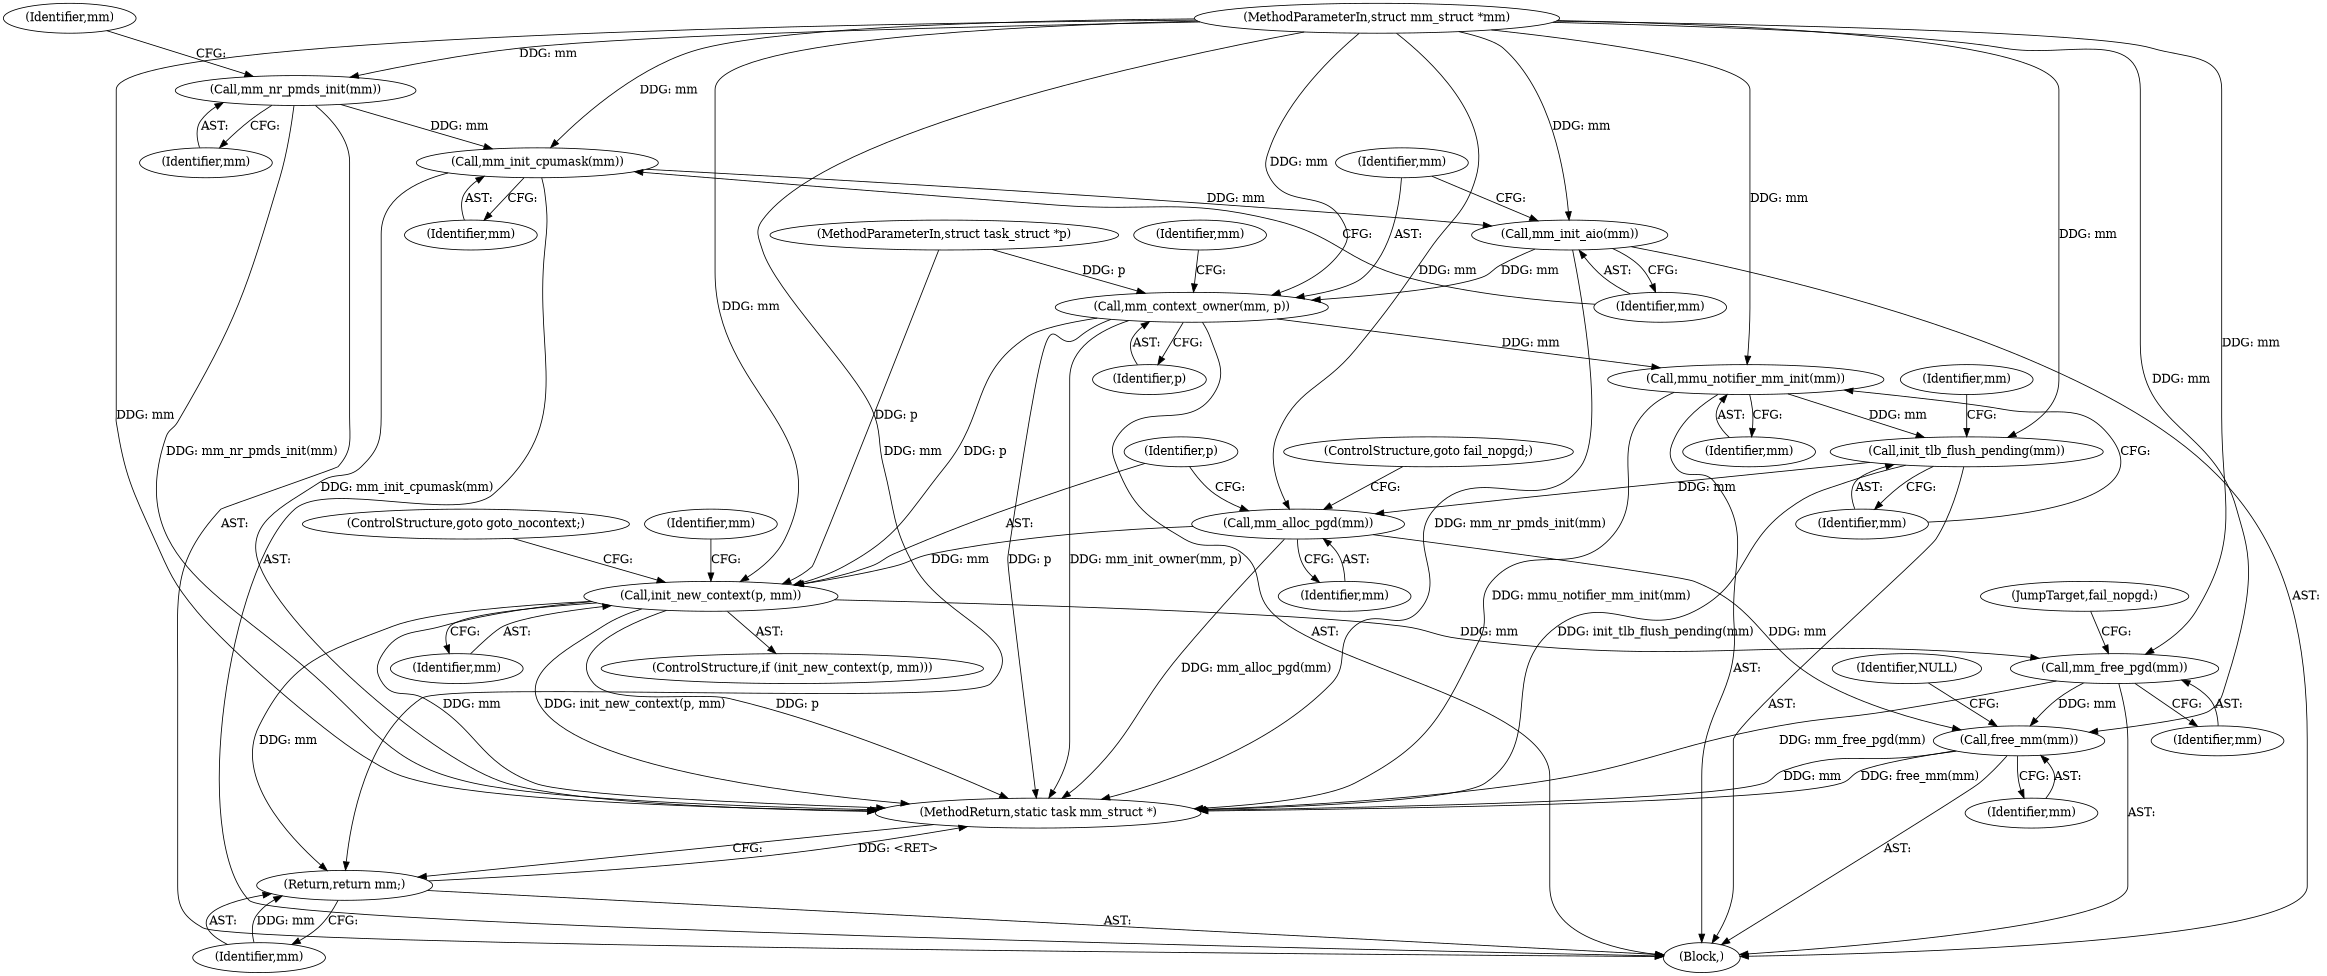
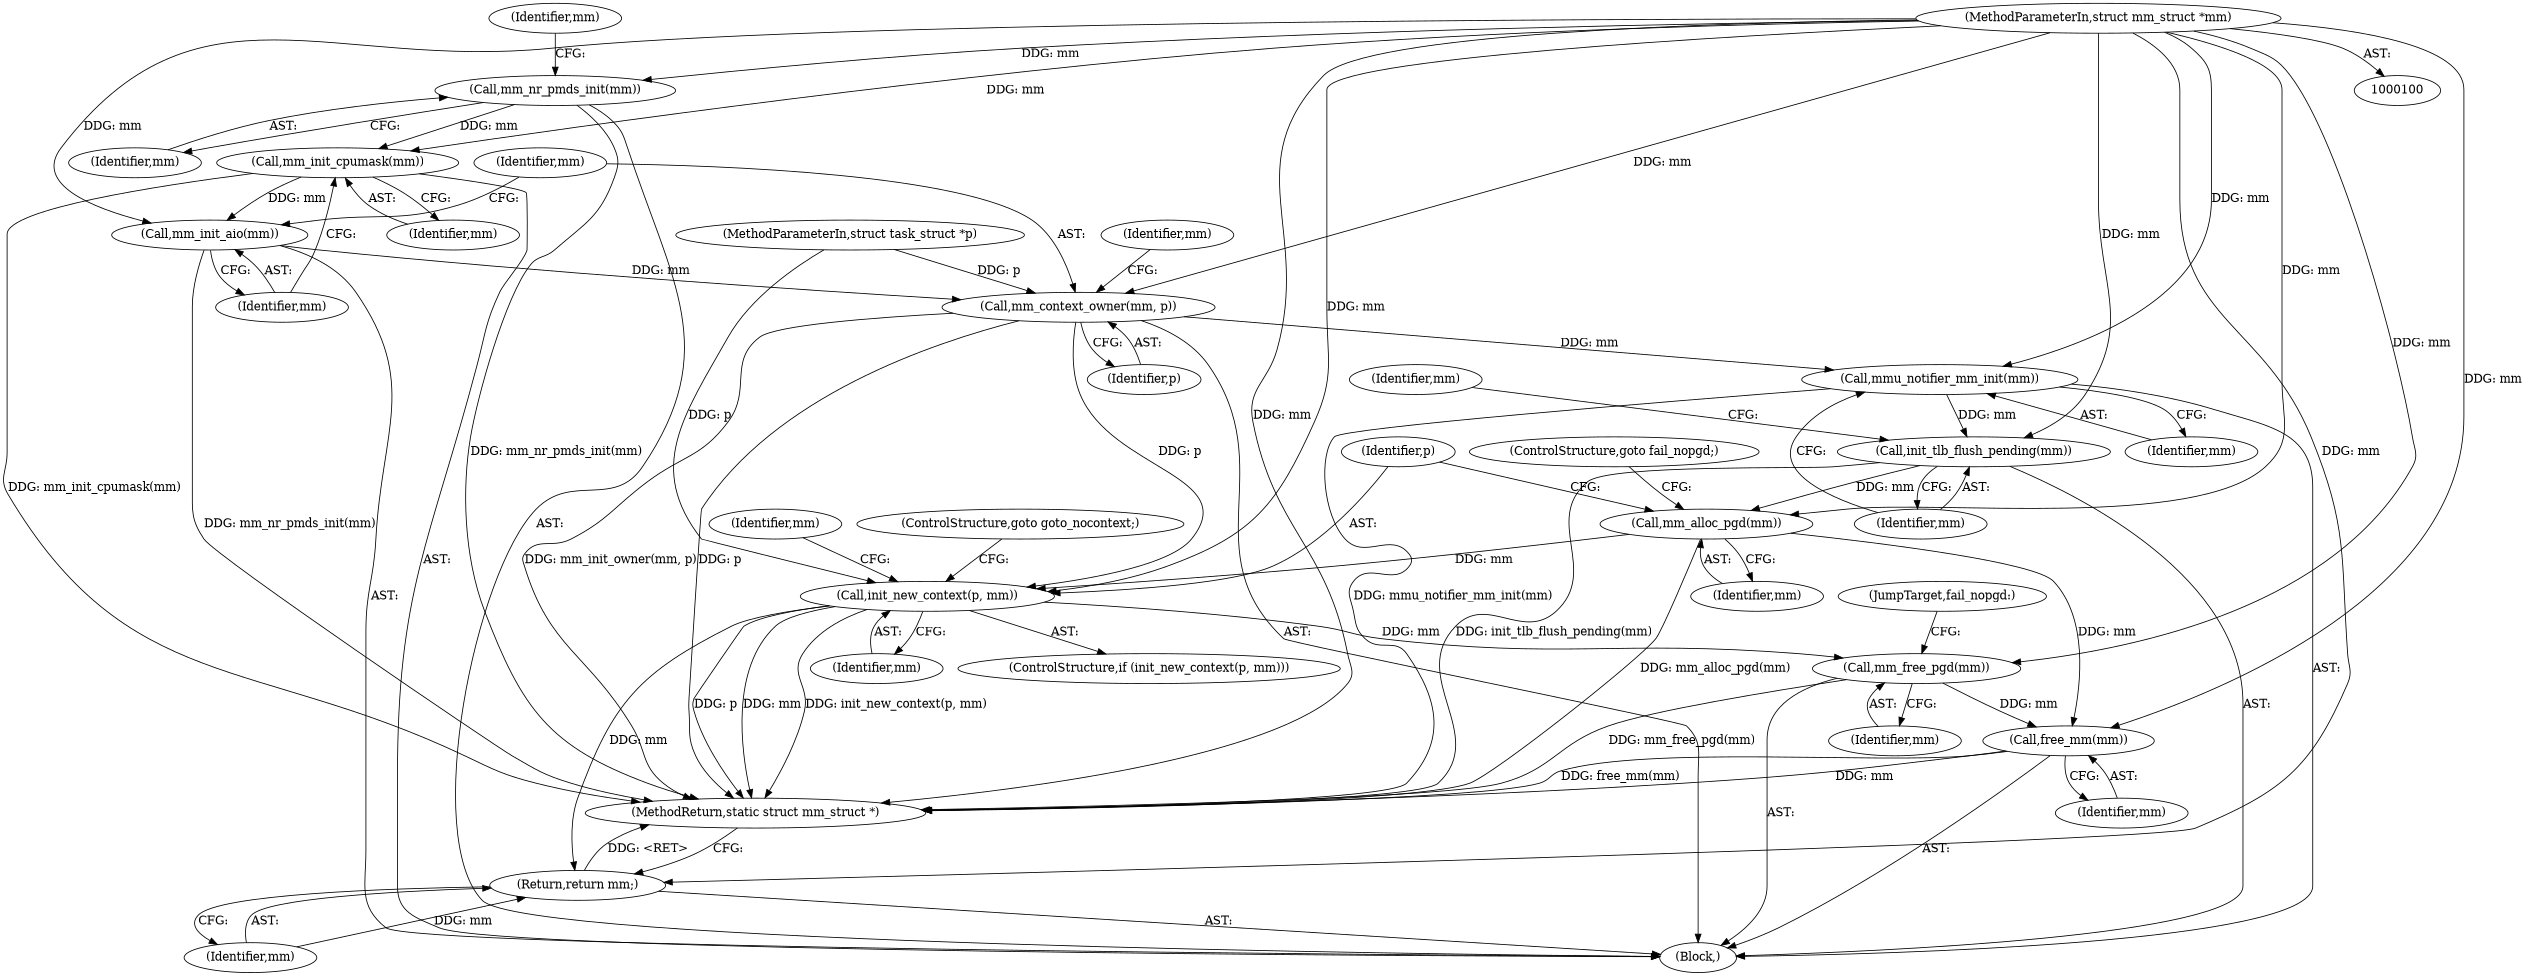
none -> (2397, 91)
(1907, 669) -> none
(1038, 813) -> (755, 813)
